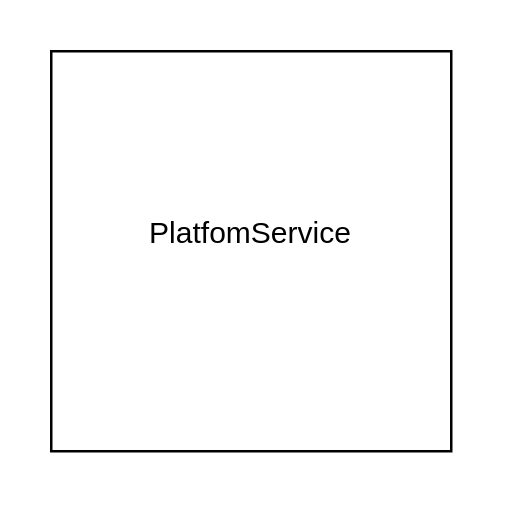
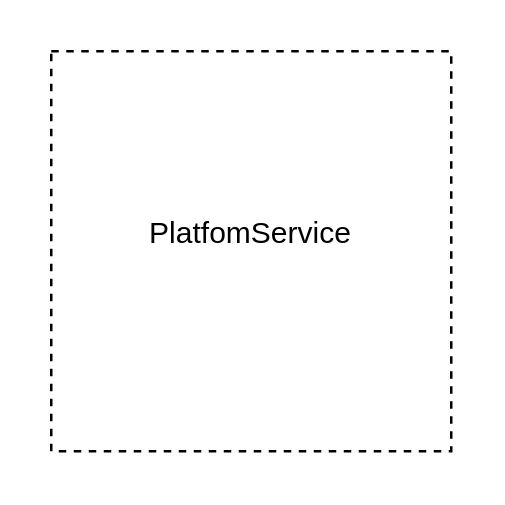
(251, 251) -> (251, 251)
